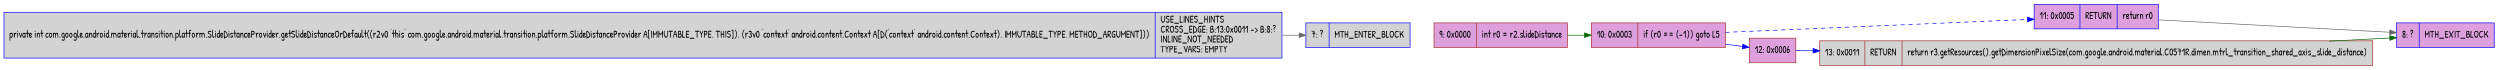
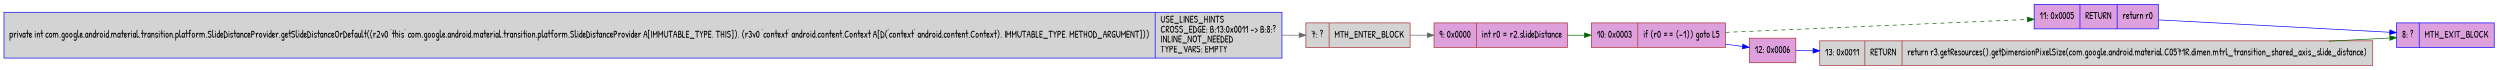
(1876, 26) -> (1876, 26)
(2274, 26) -> (2274, 26)
(1358, 35) -> (1358, 35)
none -> (1419, 35)
